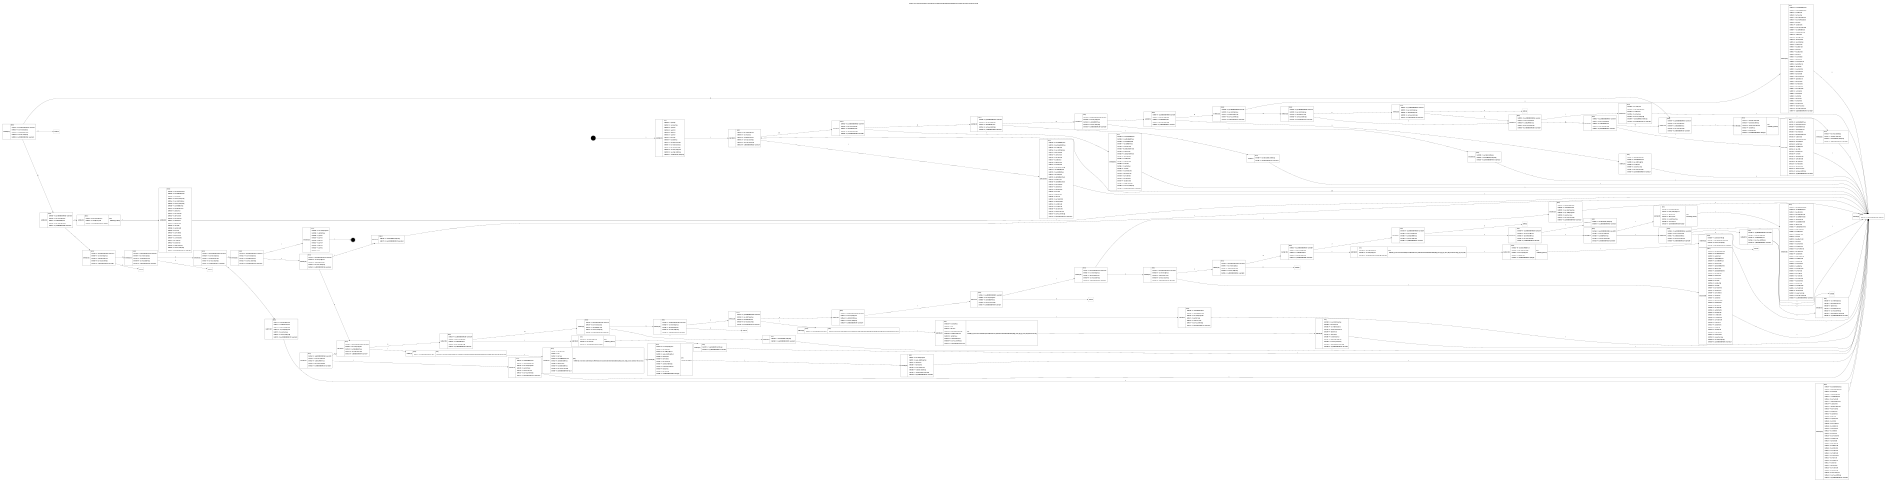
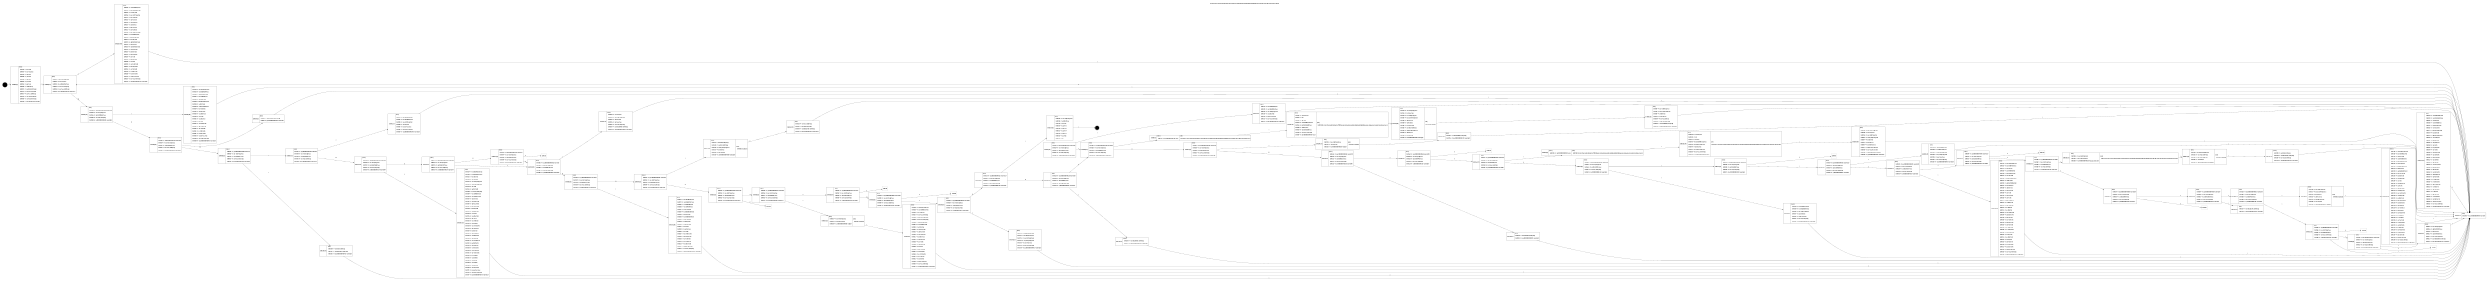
(844, 99) -> (688, 188)
